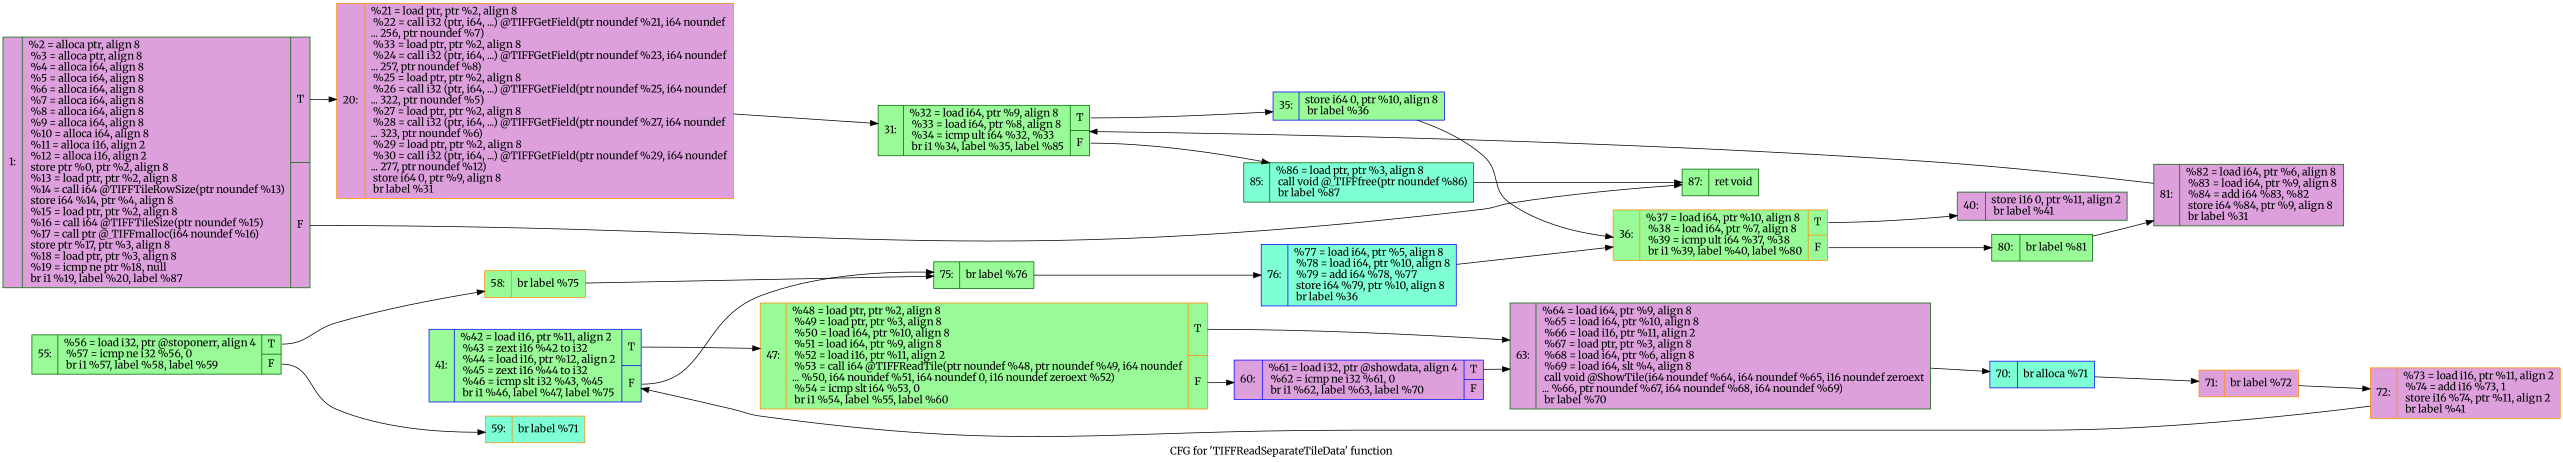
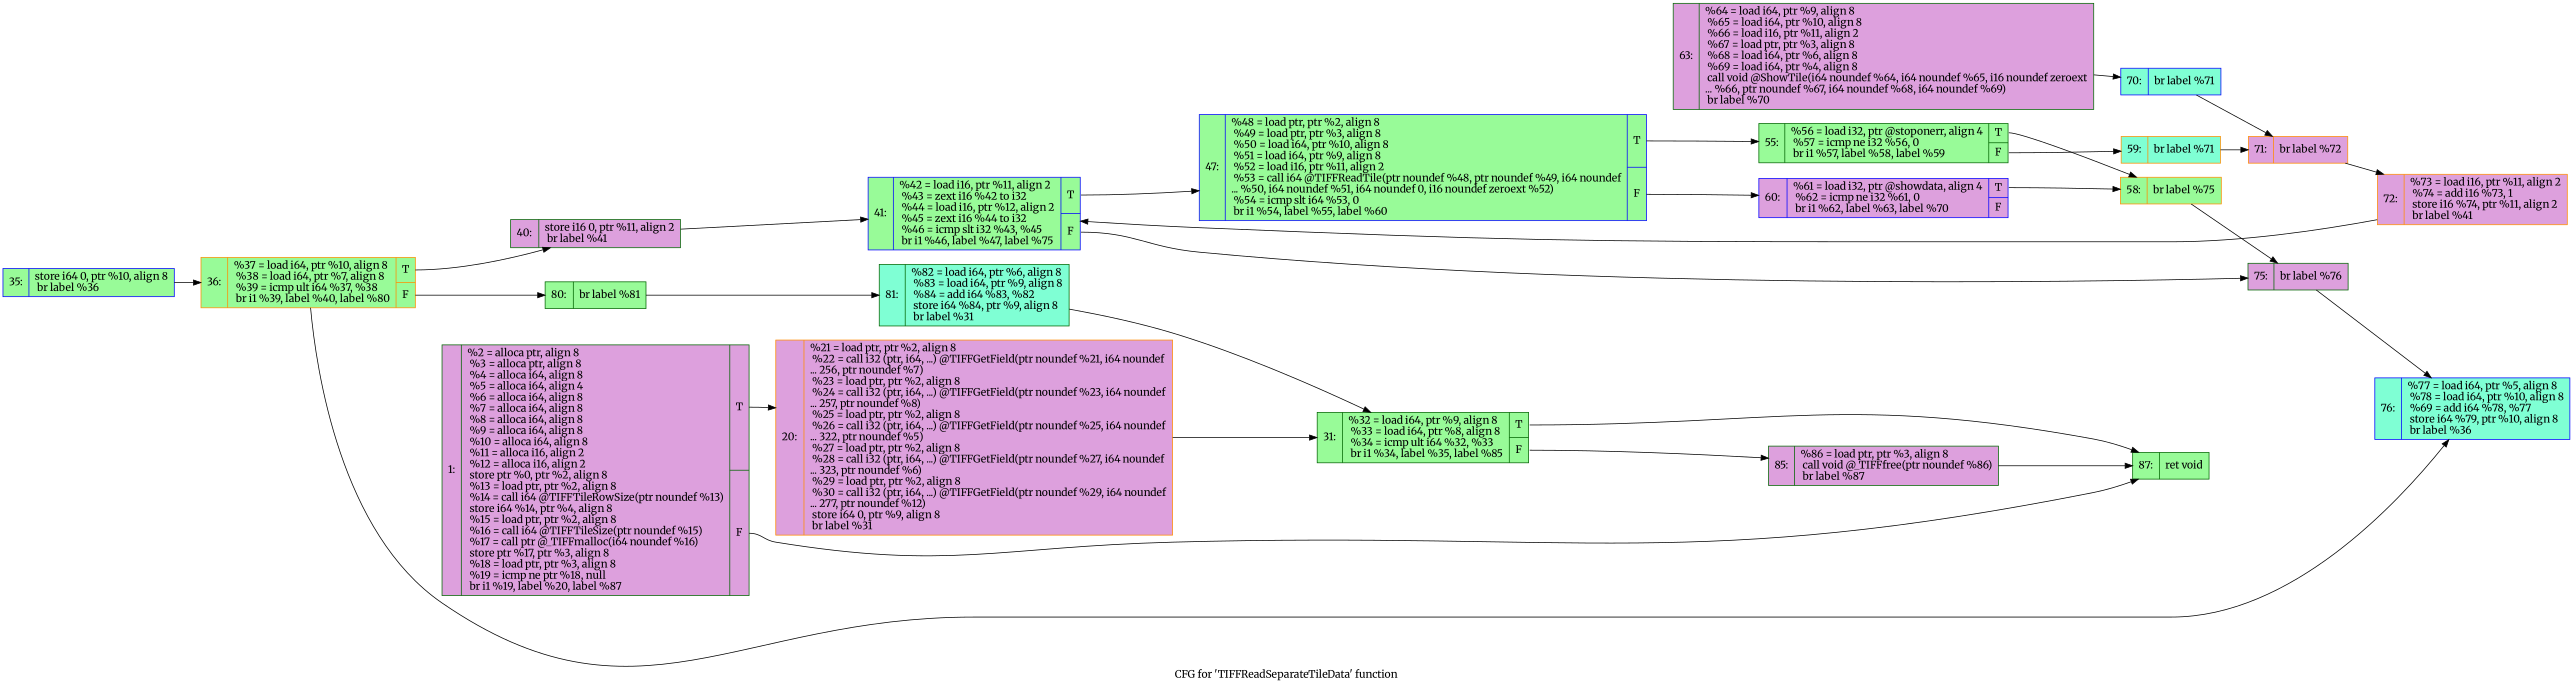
(446, 45) -> (885, 382)
(86, 79) -> (525, 386)
(1178, 116) -> (1832, 415)
none -> (2231, 150)
(1359, 182) -> (1883, 466)
(2249, 195) -> (974, 295)
none -> (771, 224)
(1531, 256) -> (1298, 617)
(984, 275) -> (2298, 277)
(1356, 275) -> (2470, 408)
(1355, 332) -> (1699, 141)
(984, 356) -> (1423, 168)
(1617, 367) -> (1781, 67)
(1493, 369) -> (2061, 188)
(2056, 374) -> (2185, 81)
